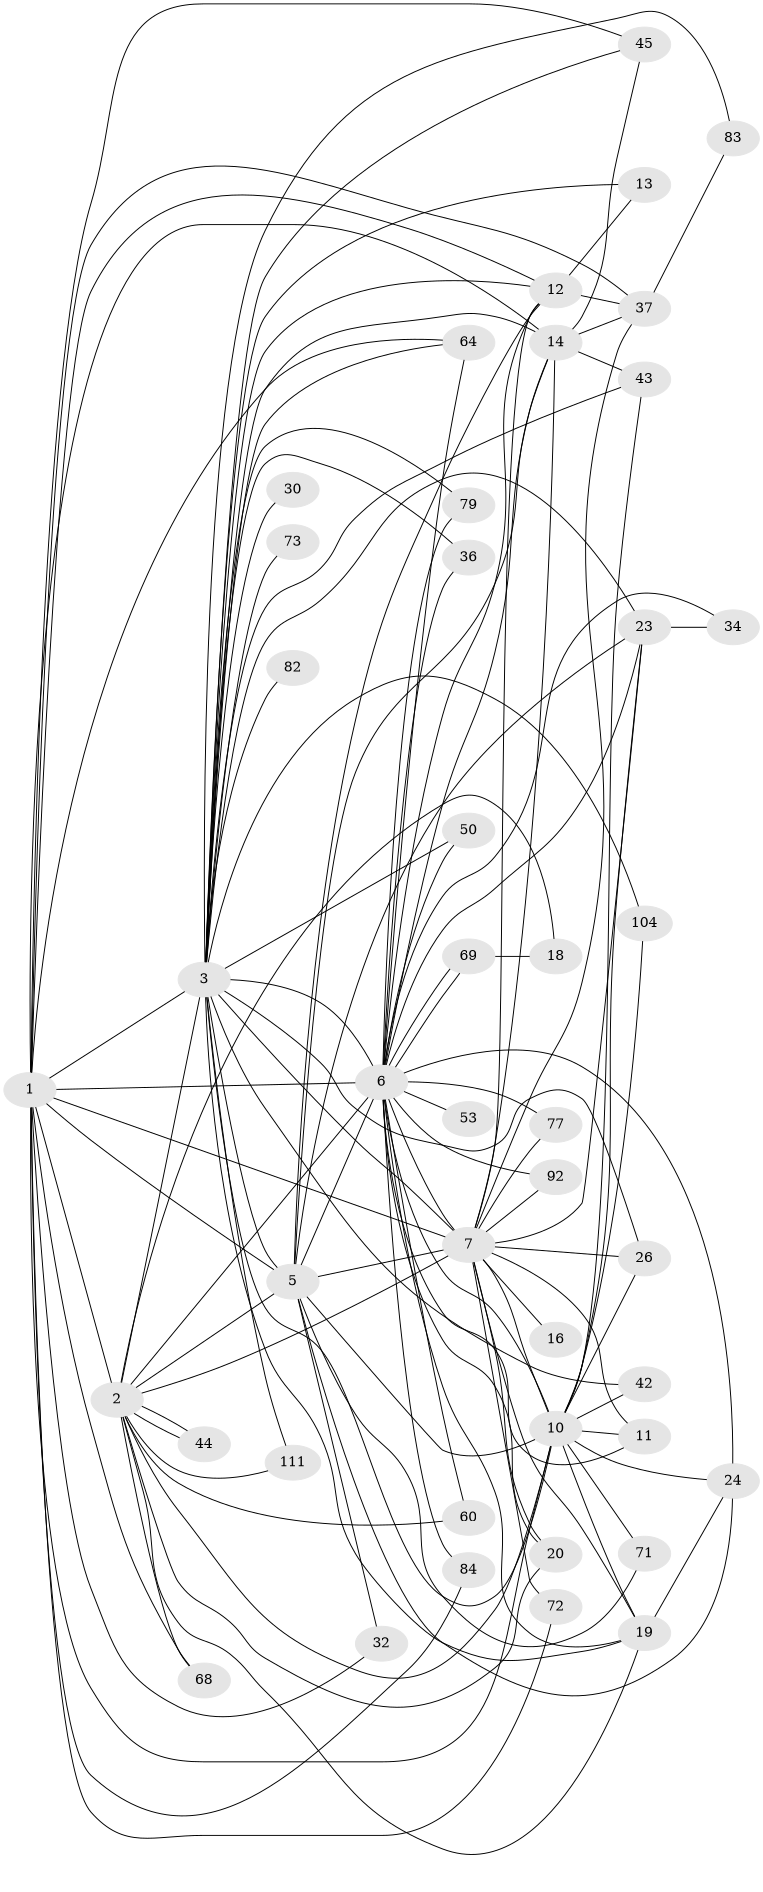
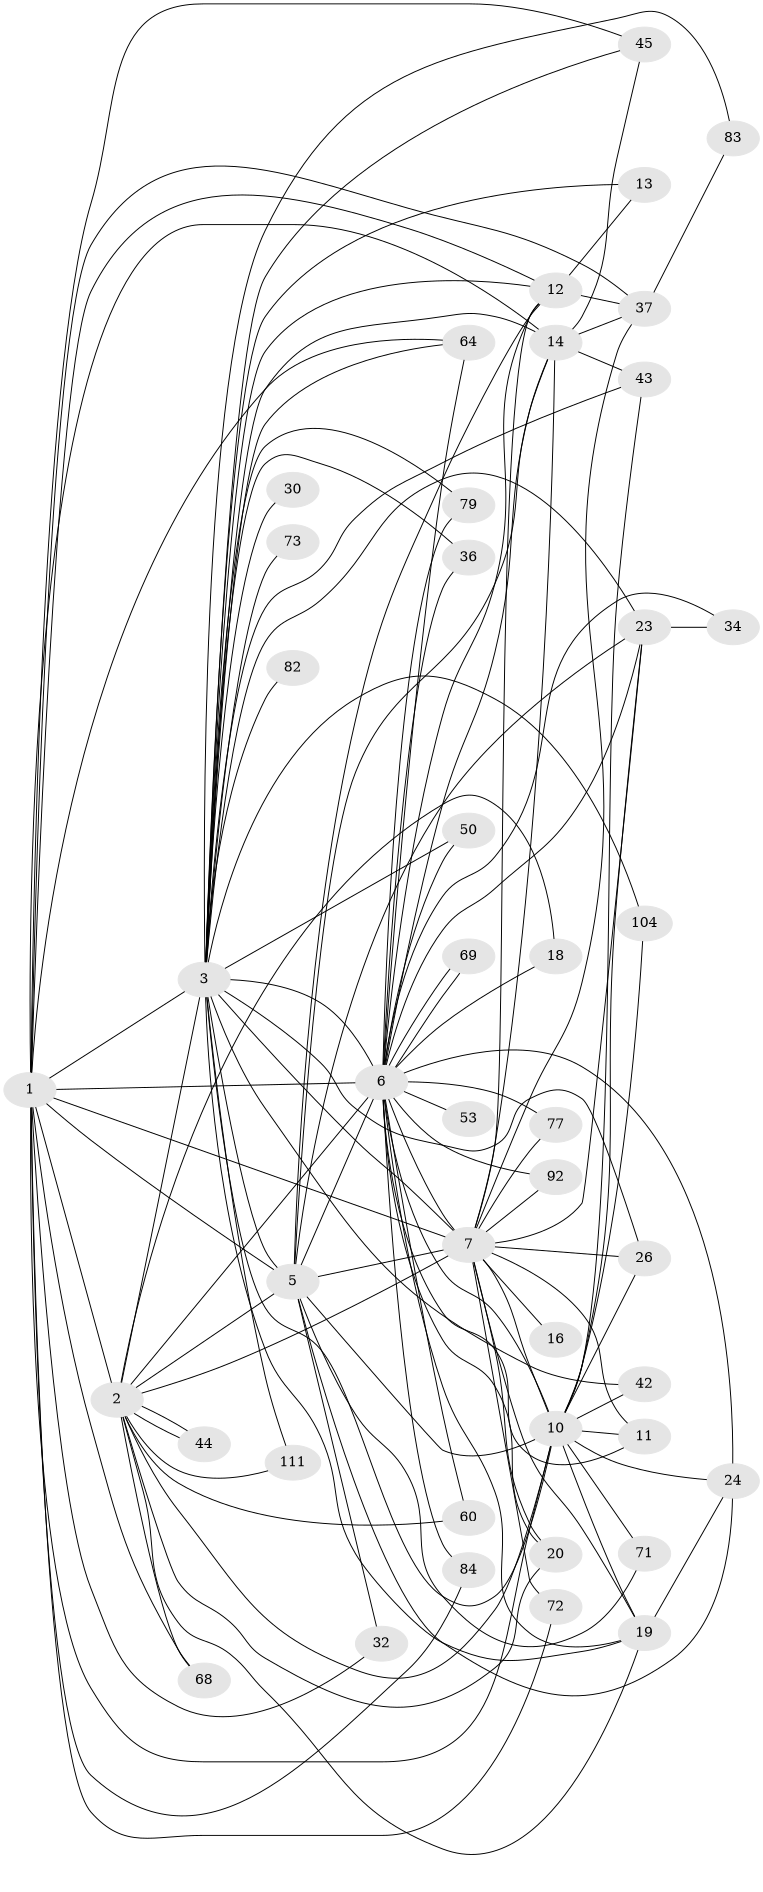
(512, 956) -> (461, 1011)
